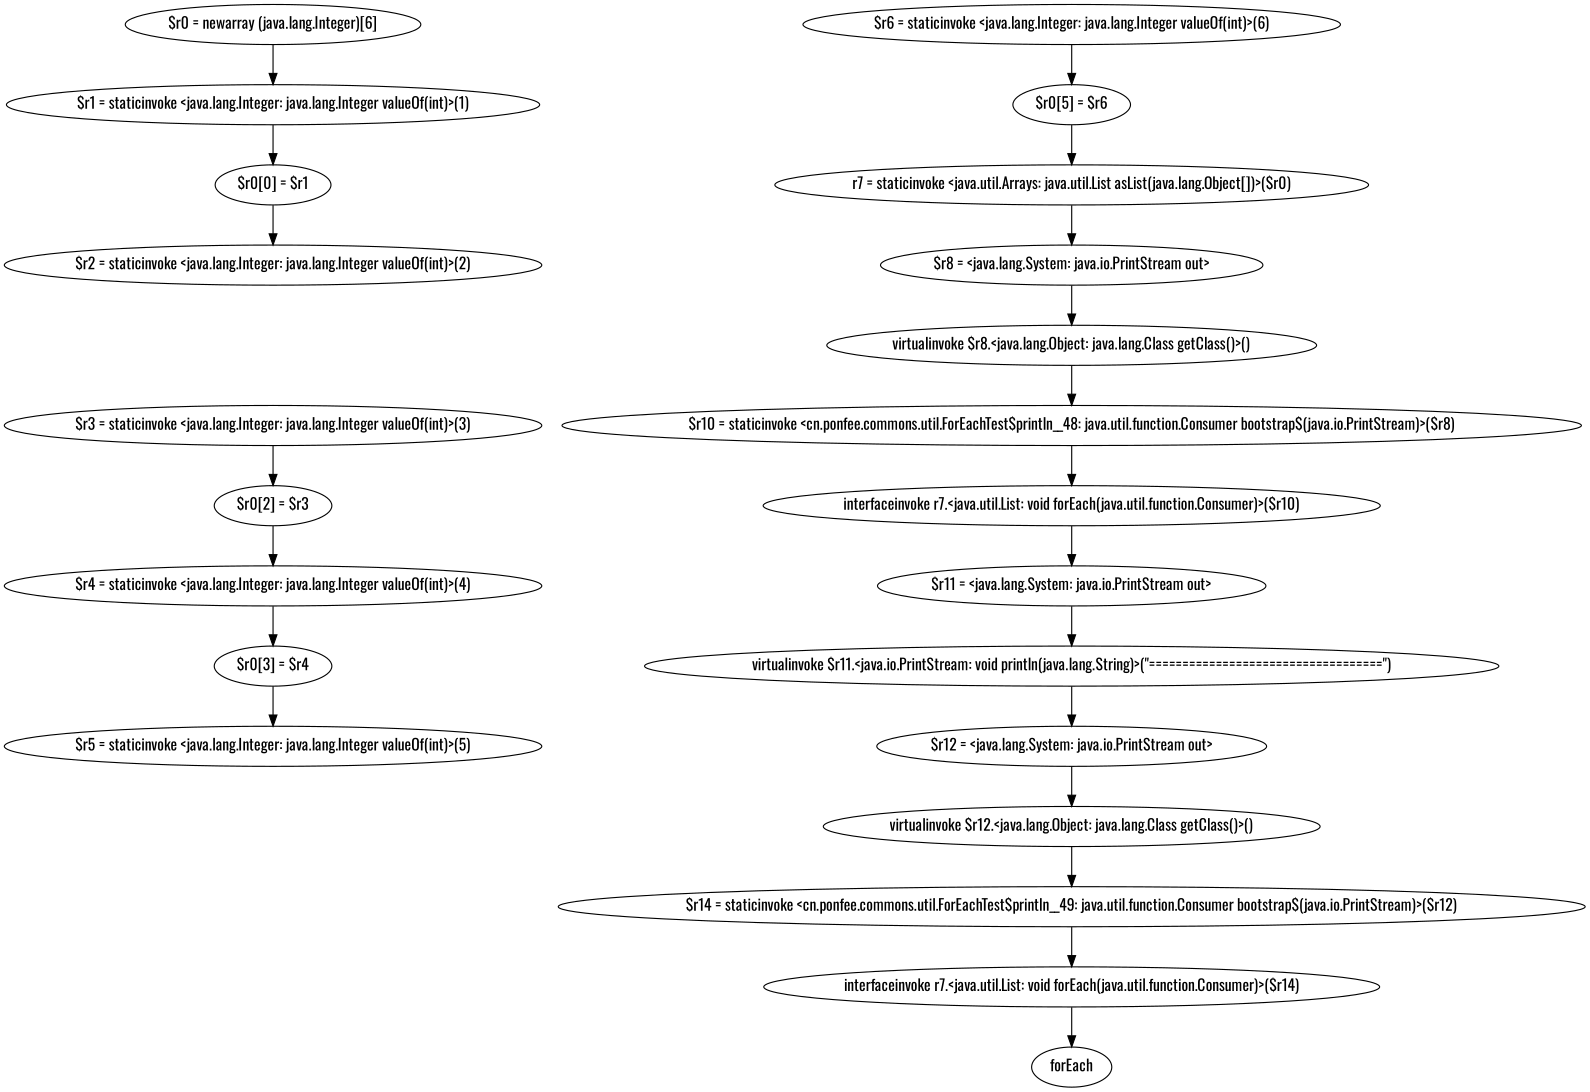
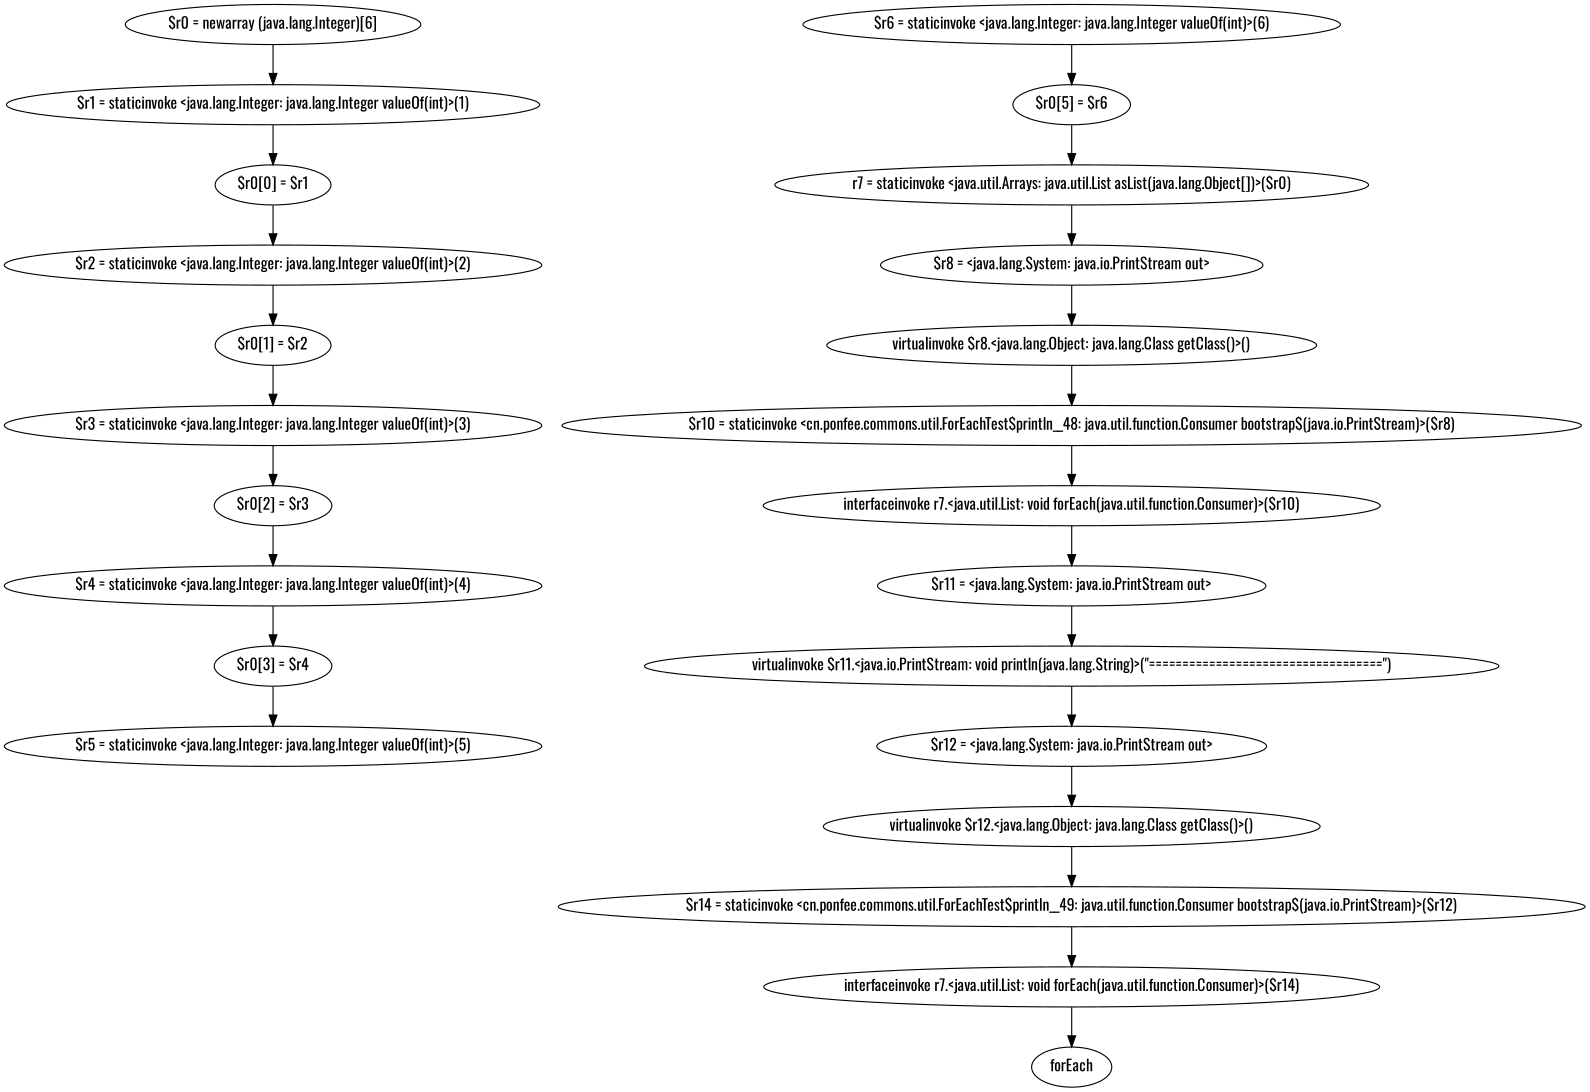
none -> (273, 345)
